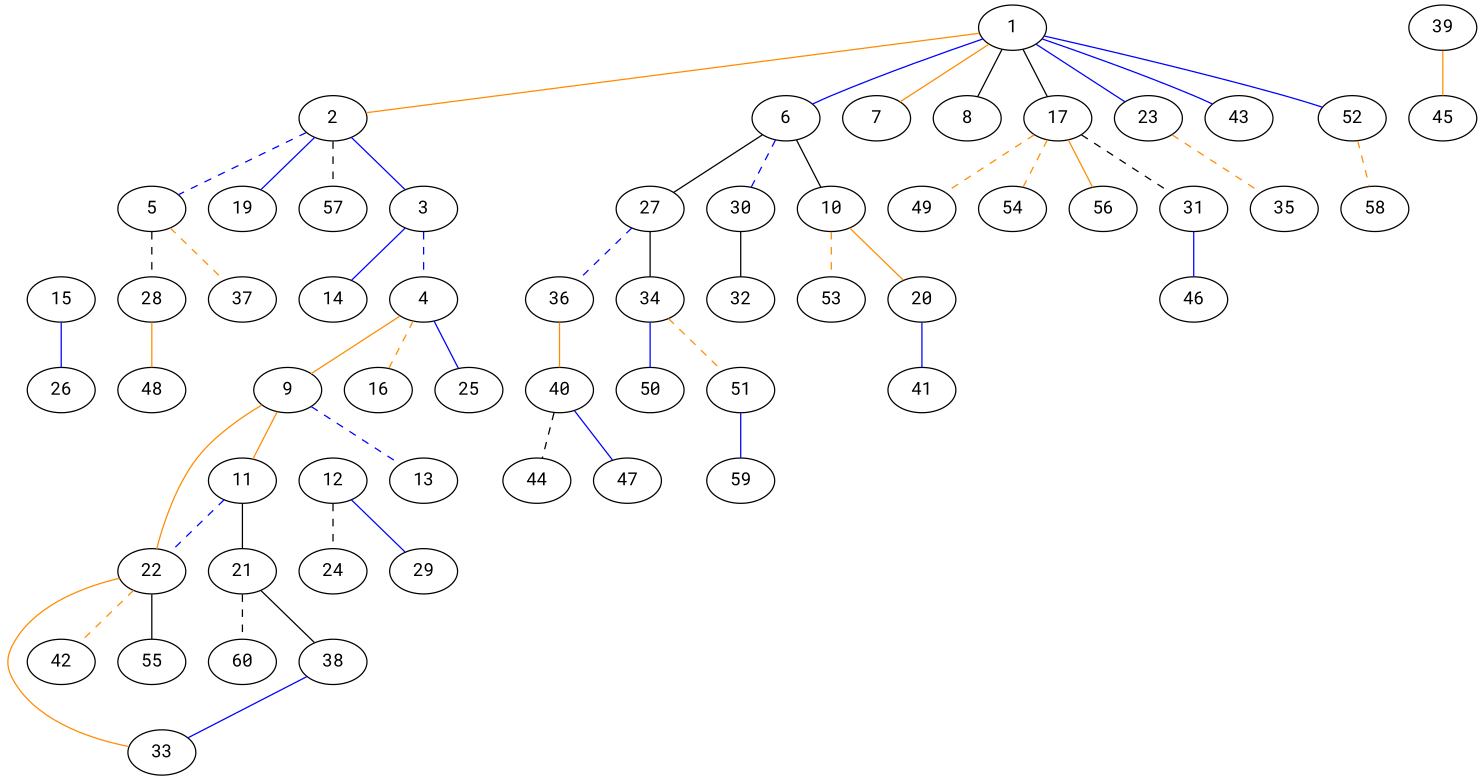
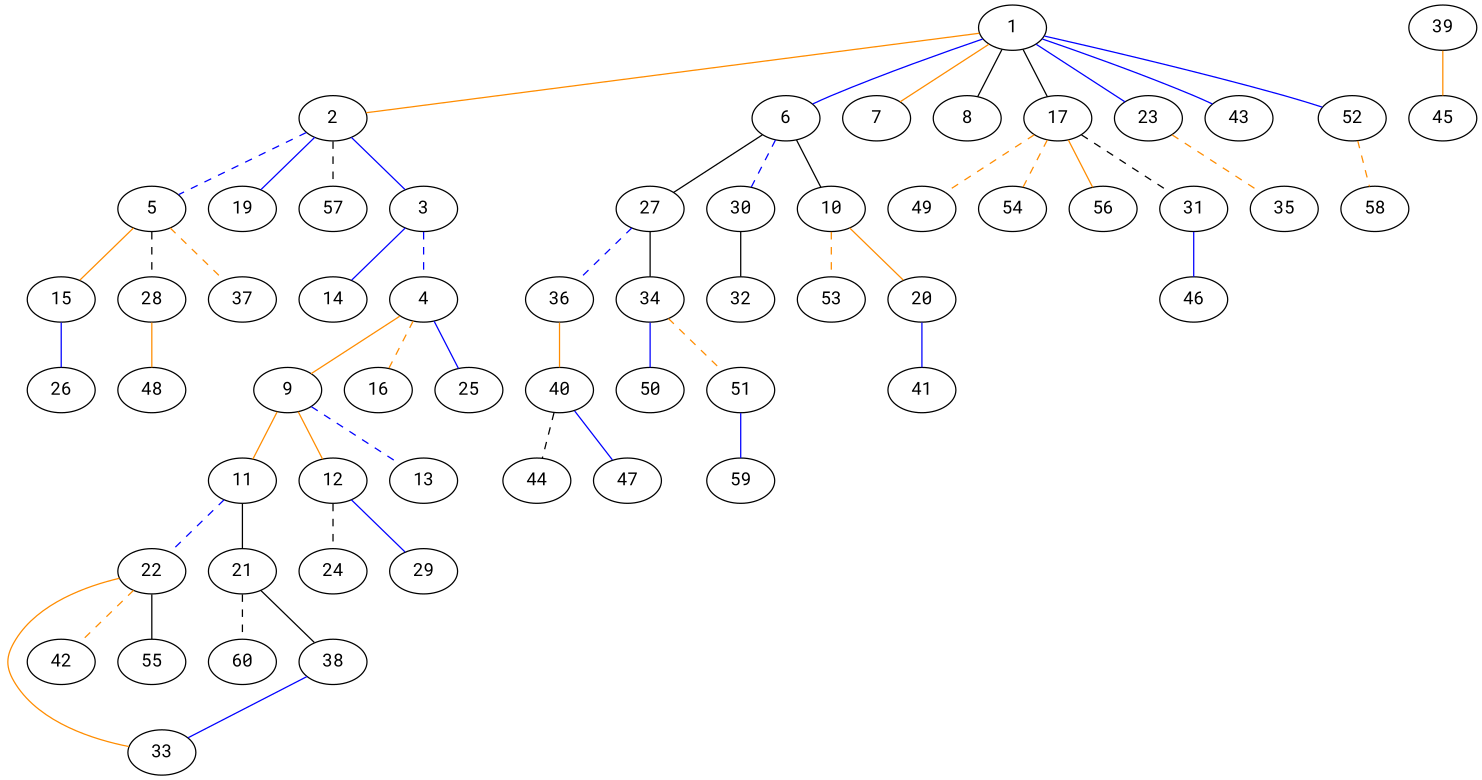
none -> (107, 254)
(193, 464) -> (310, 435)
